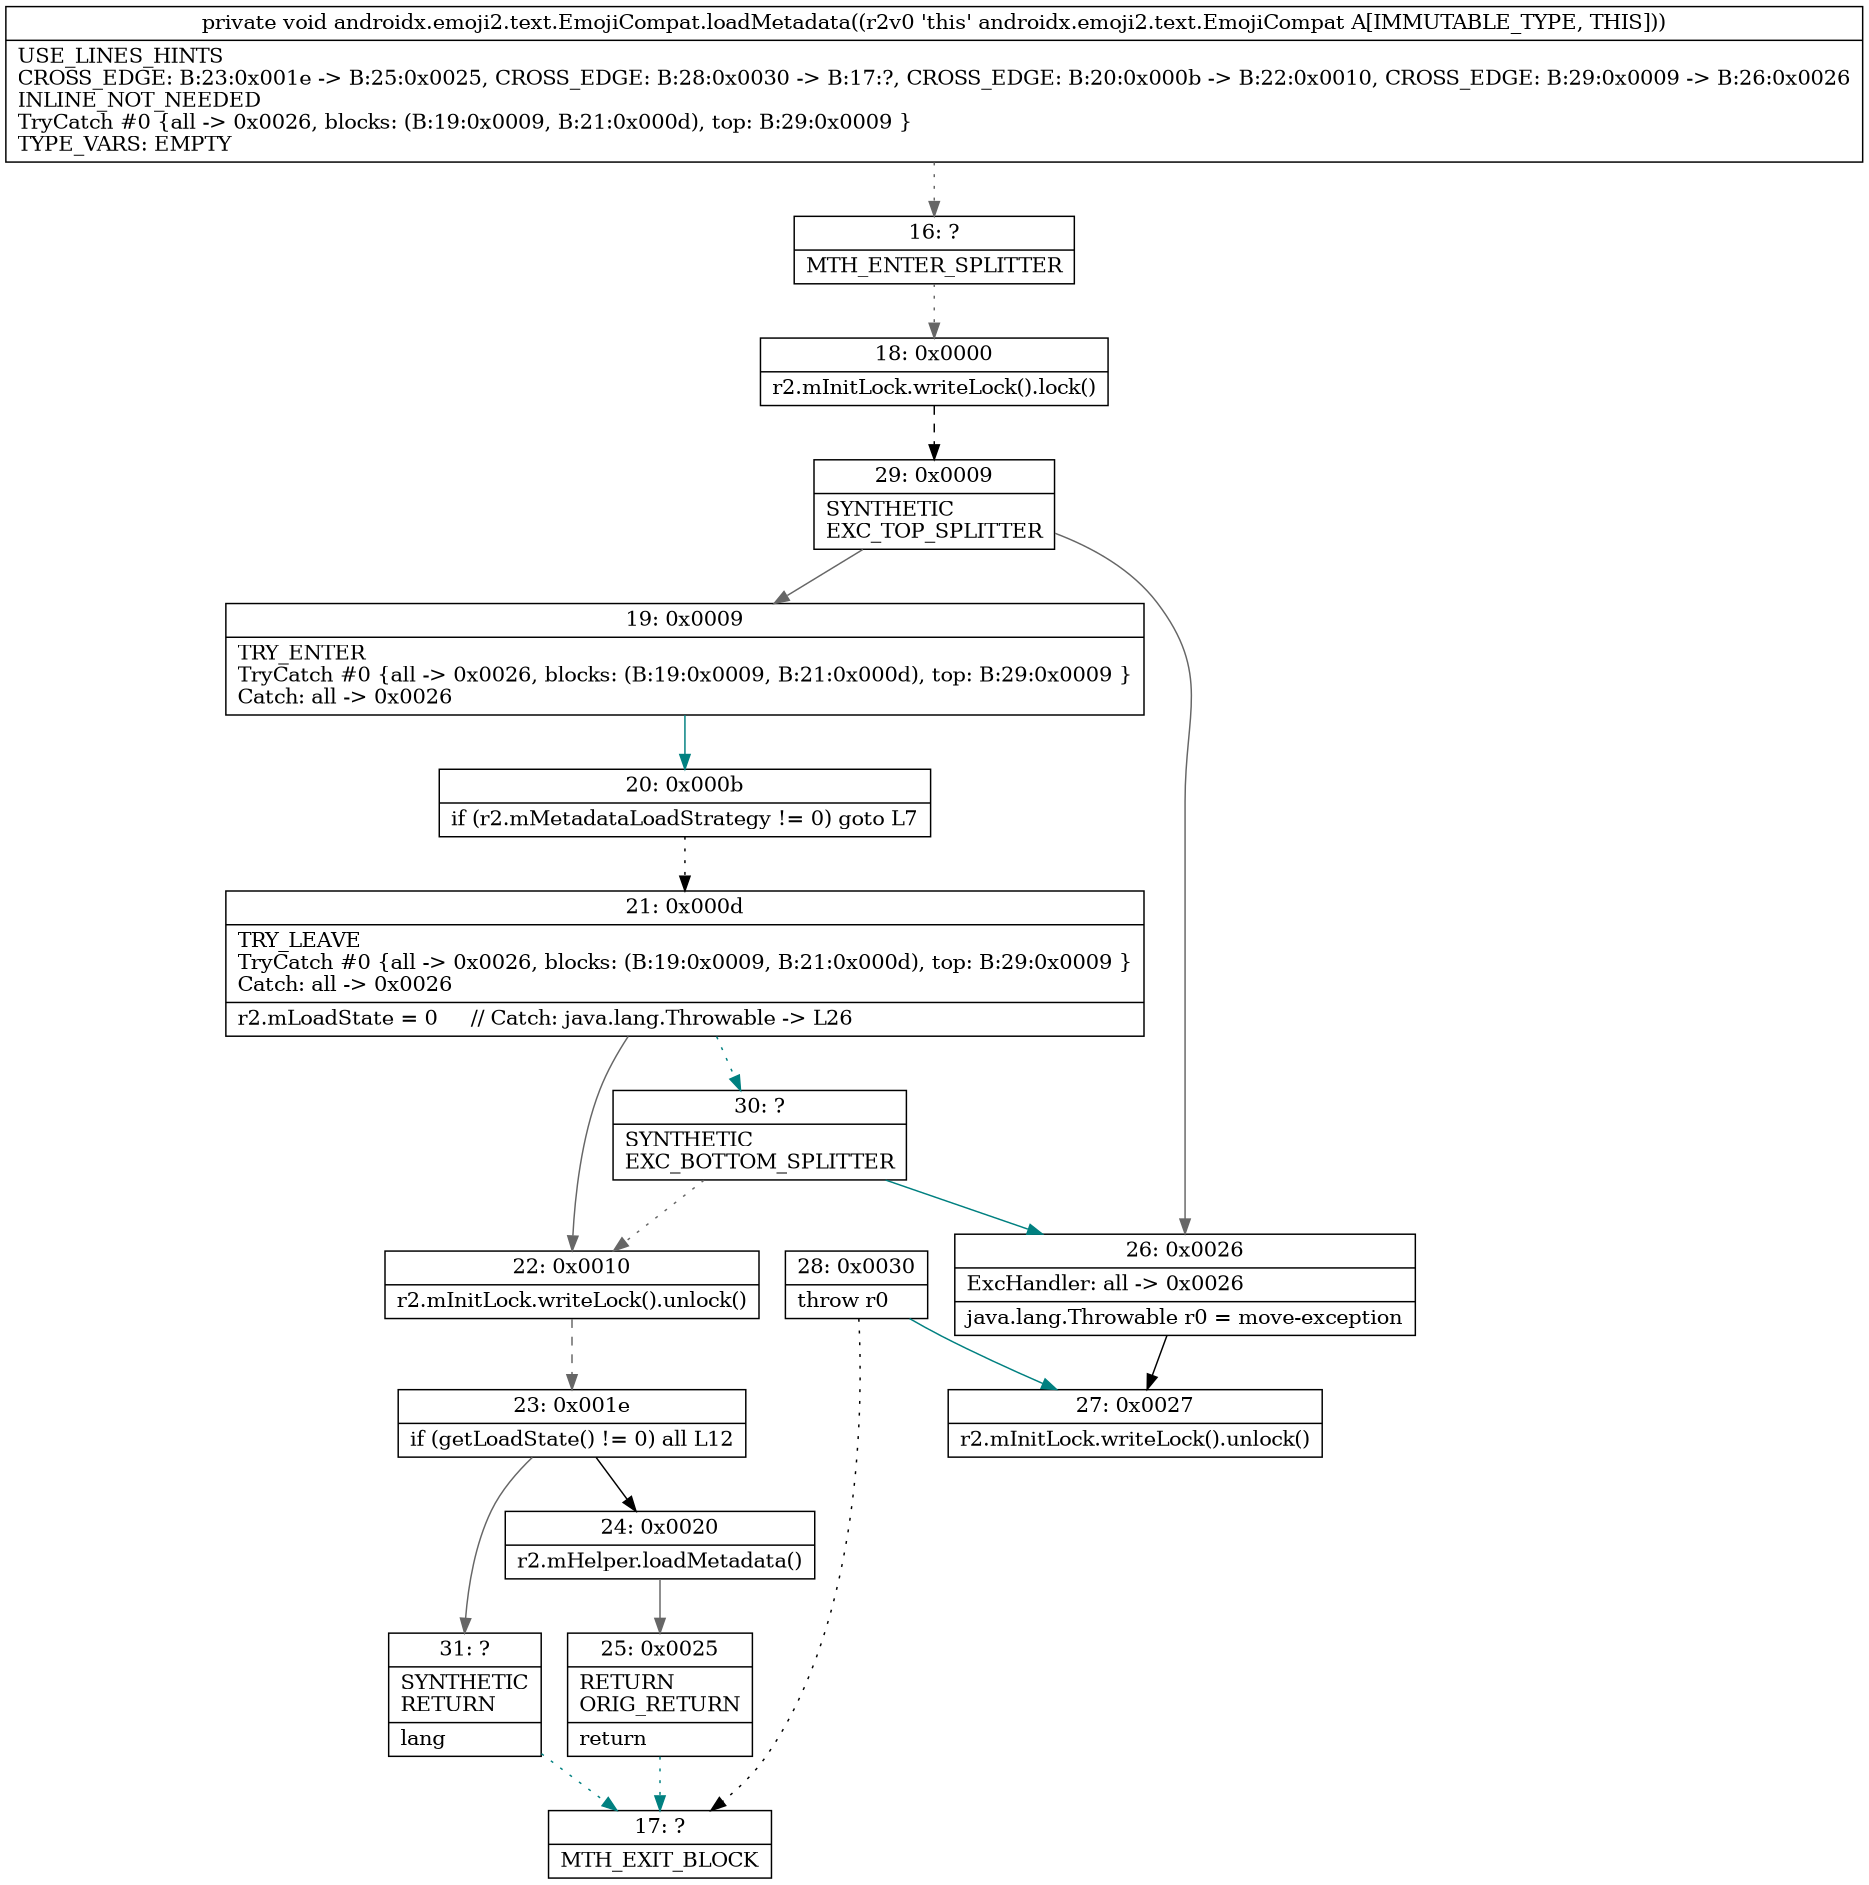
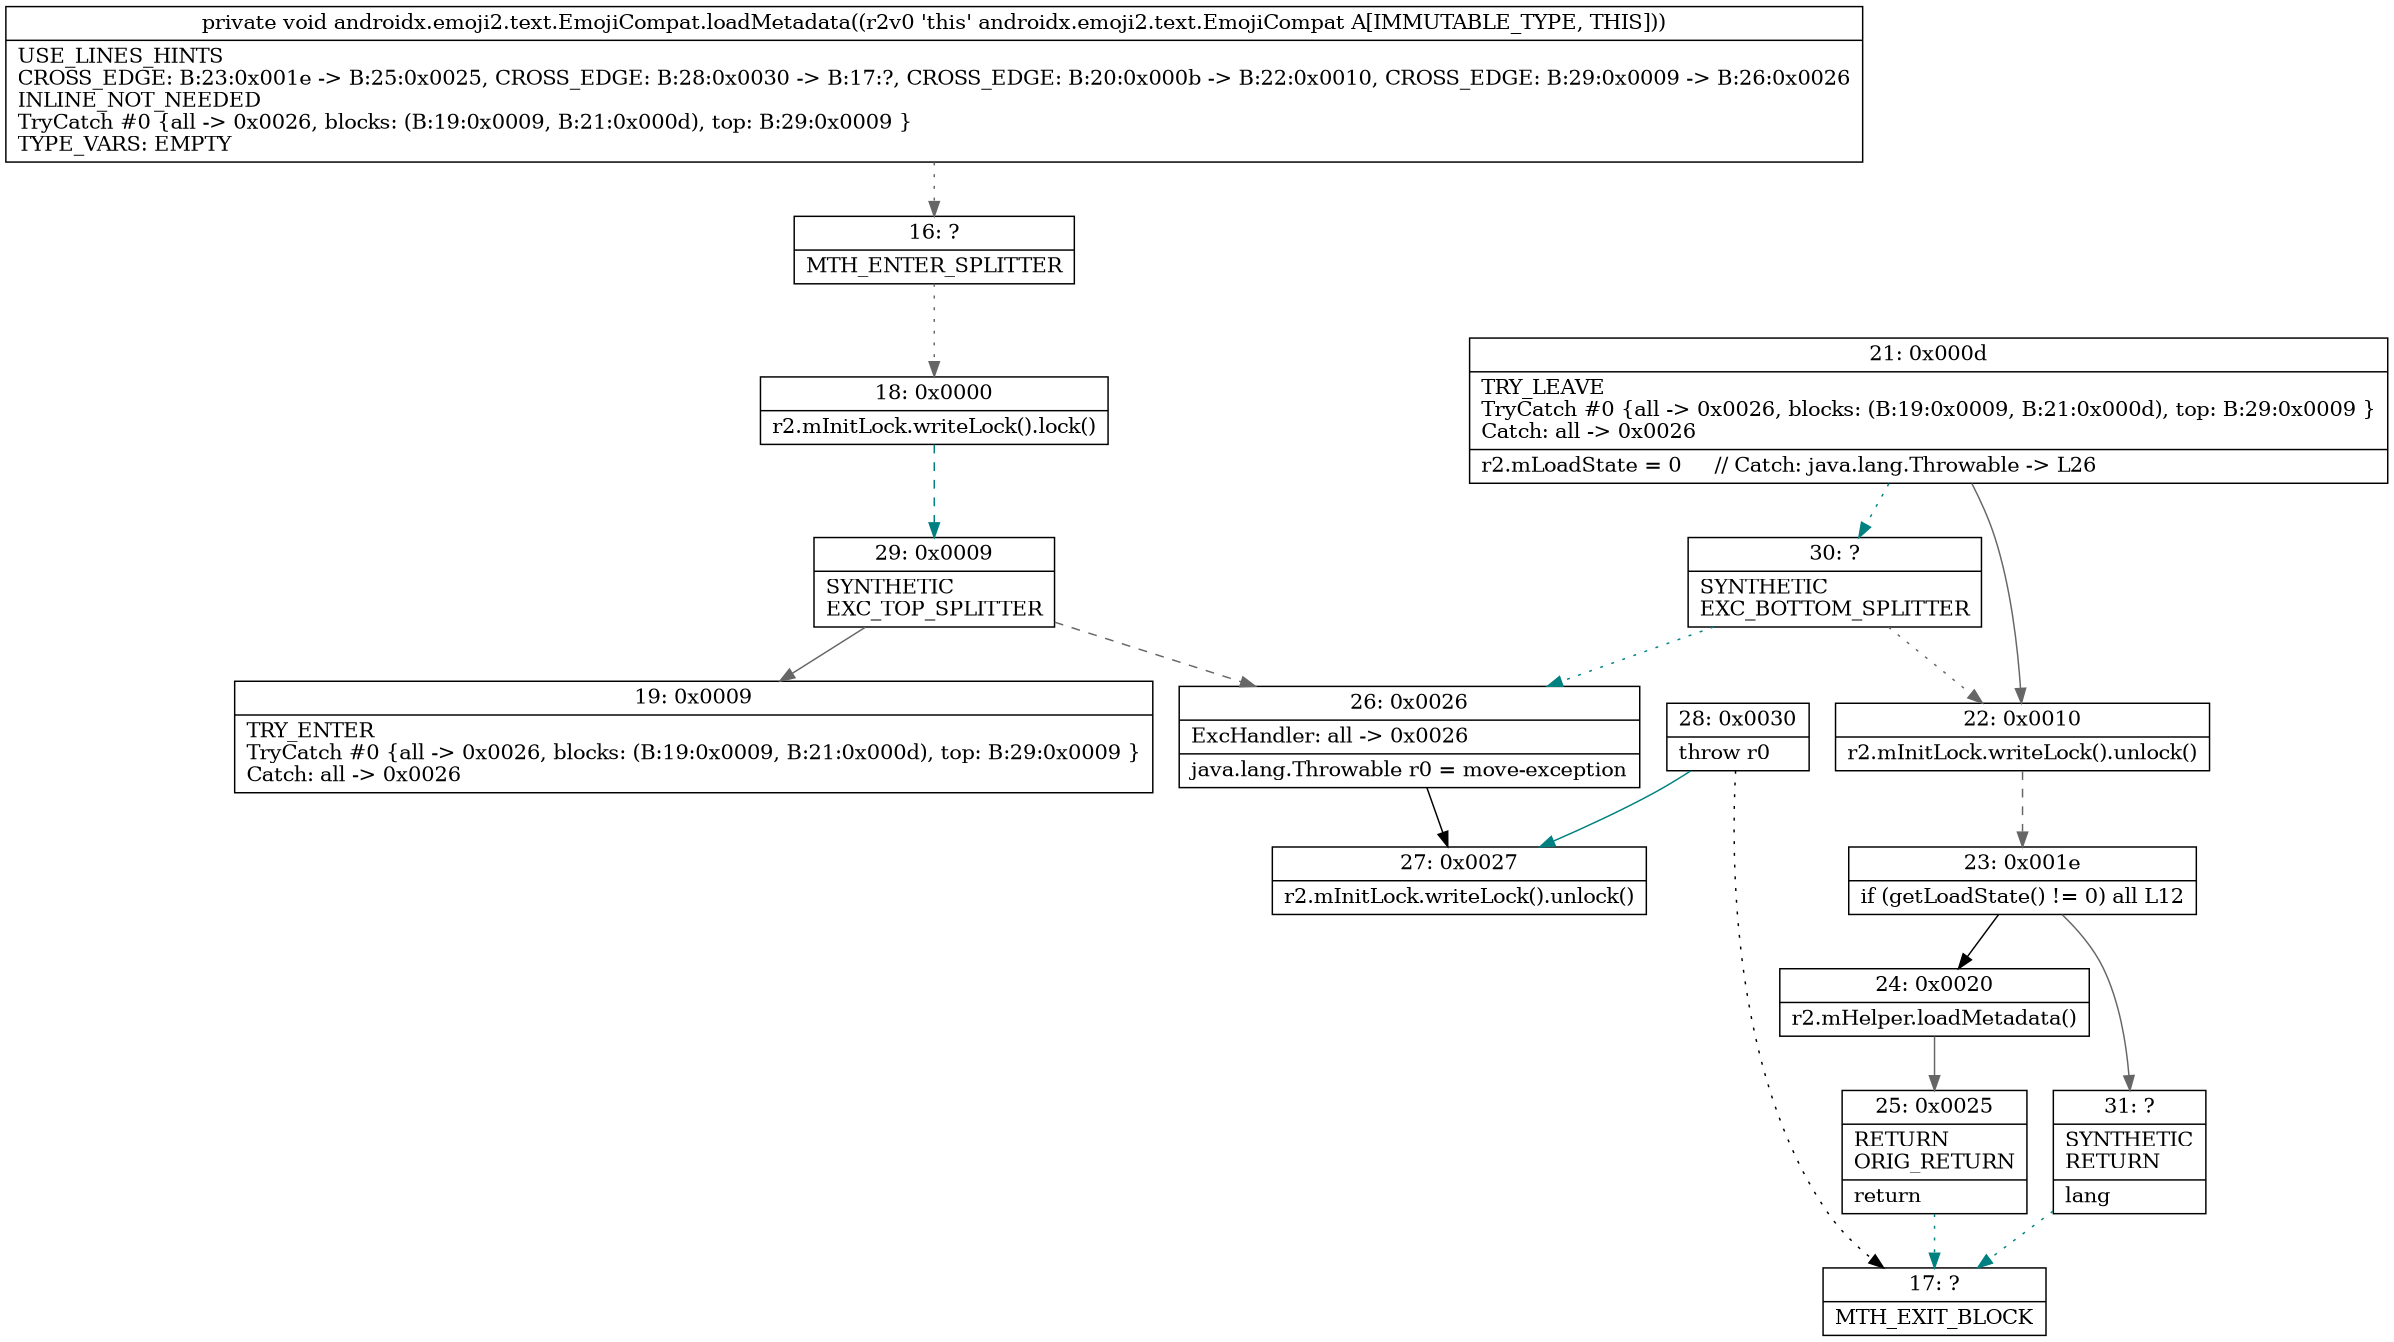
(934, 425) -> (934, 484)
(685, 803) -> none
(1185, 844) -> (1148, 652)
(957, 1205) -> (1637, 654)
